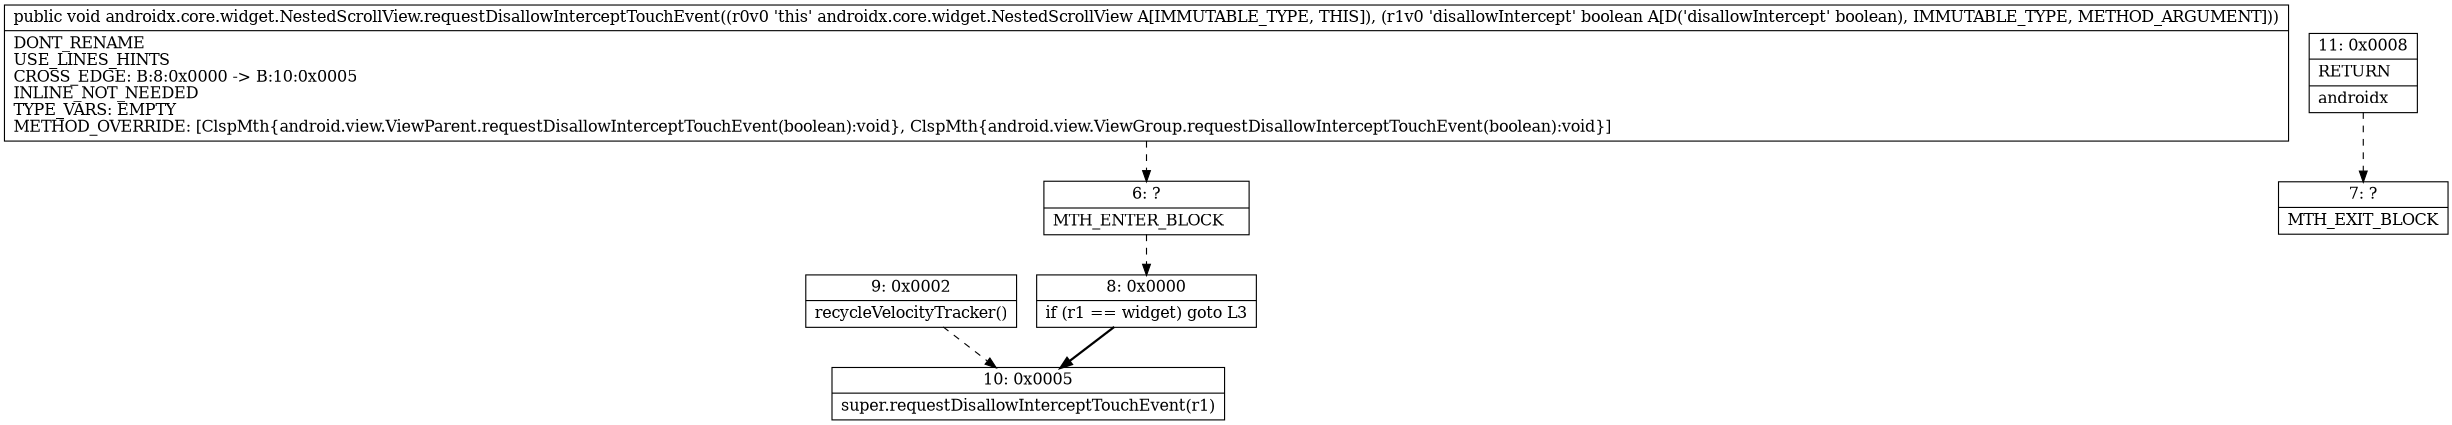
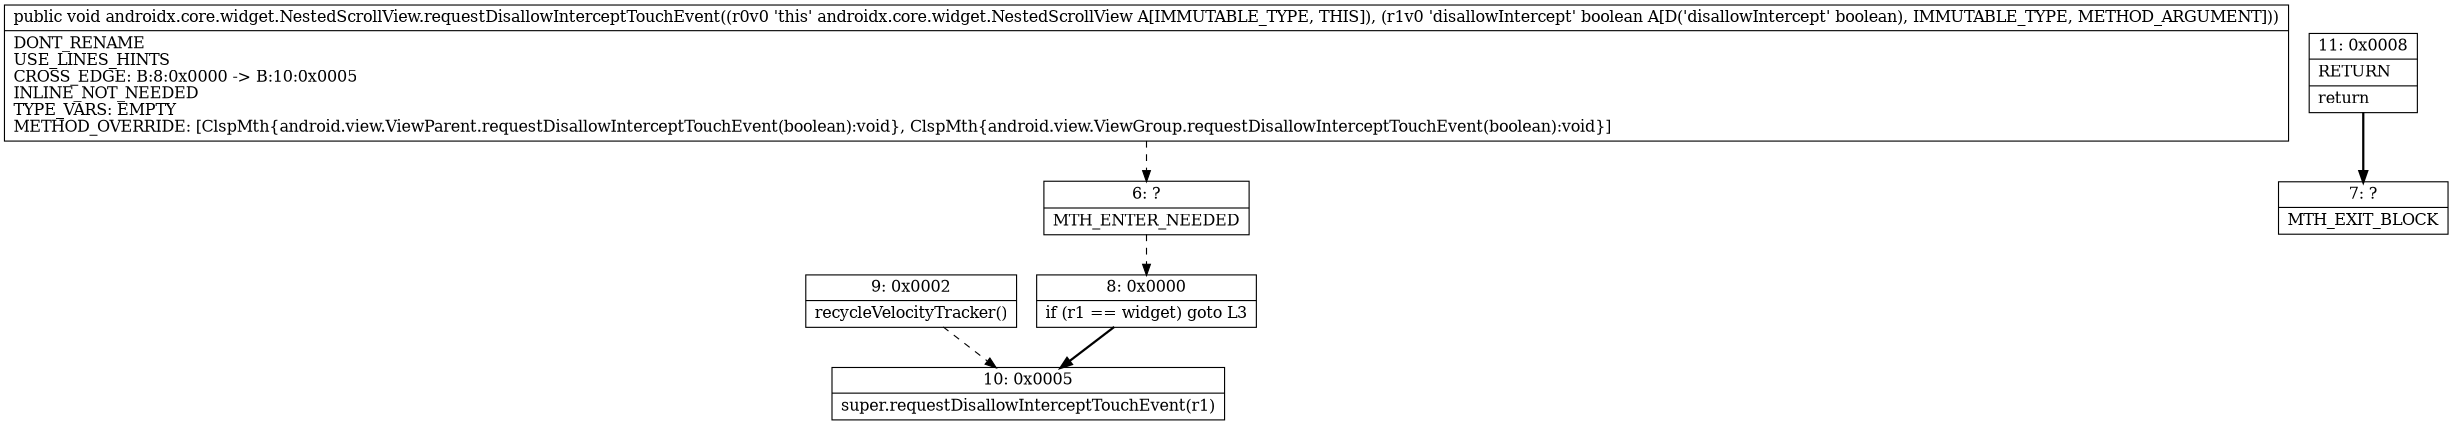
(2354, 99) -> (2344, 99)
(2363, 142) -> (2363, 142)
(1139, 221) -> (1147, 221)
